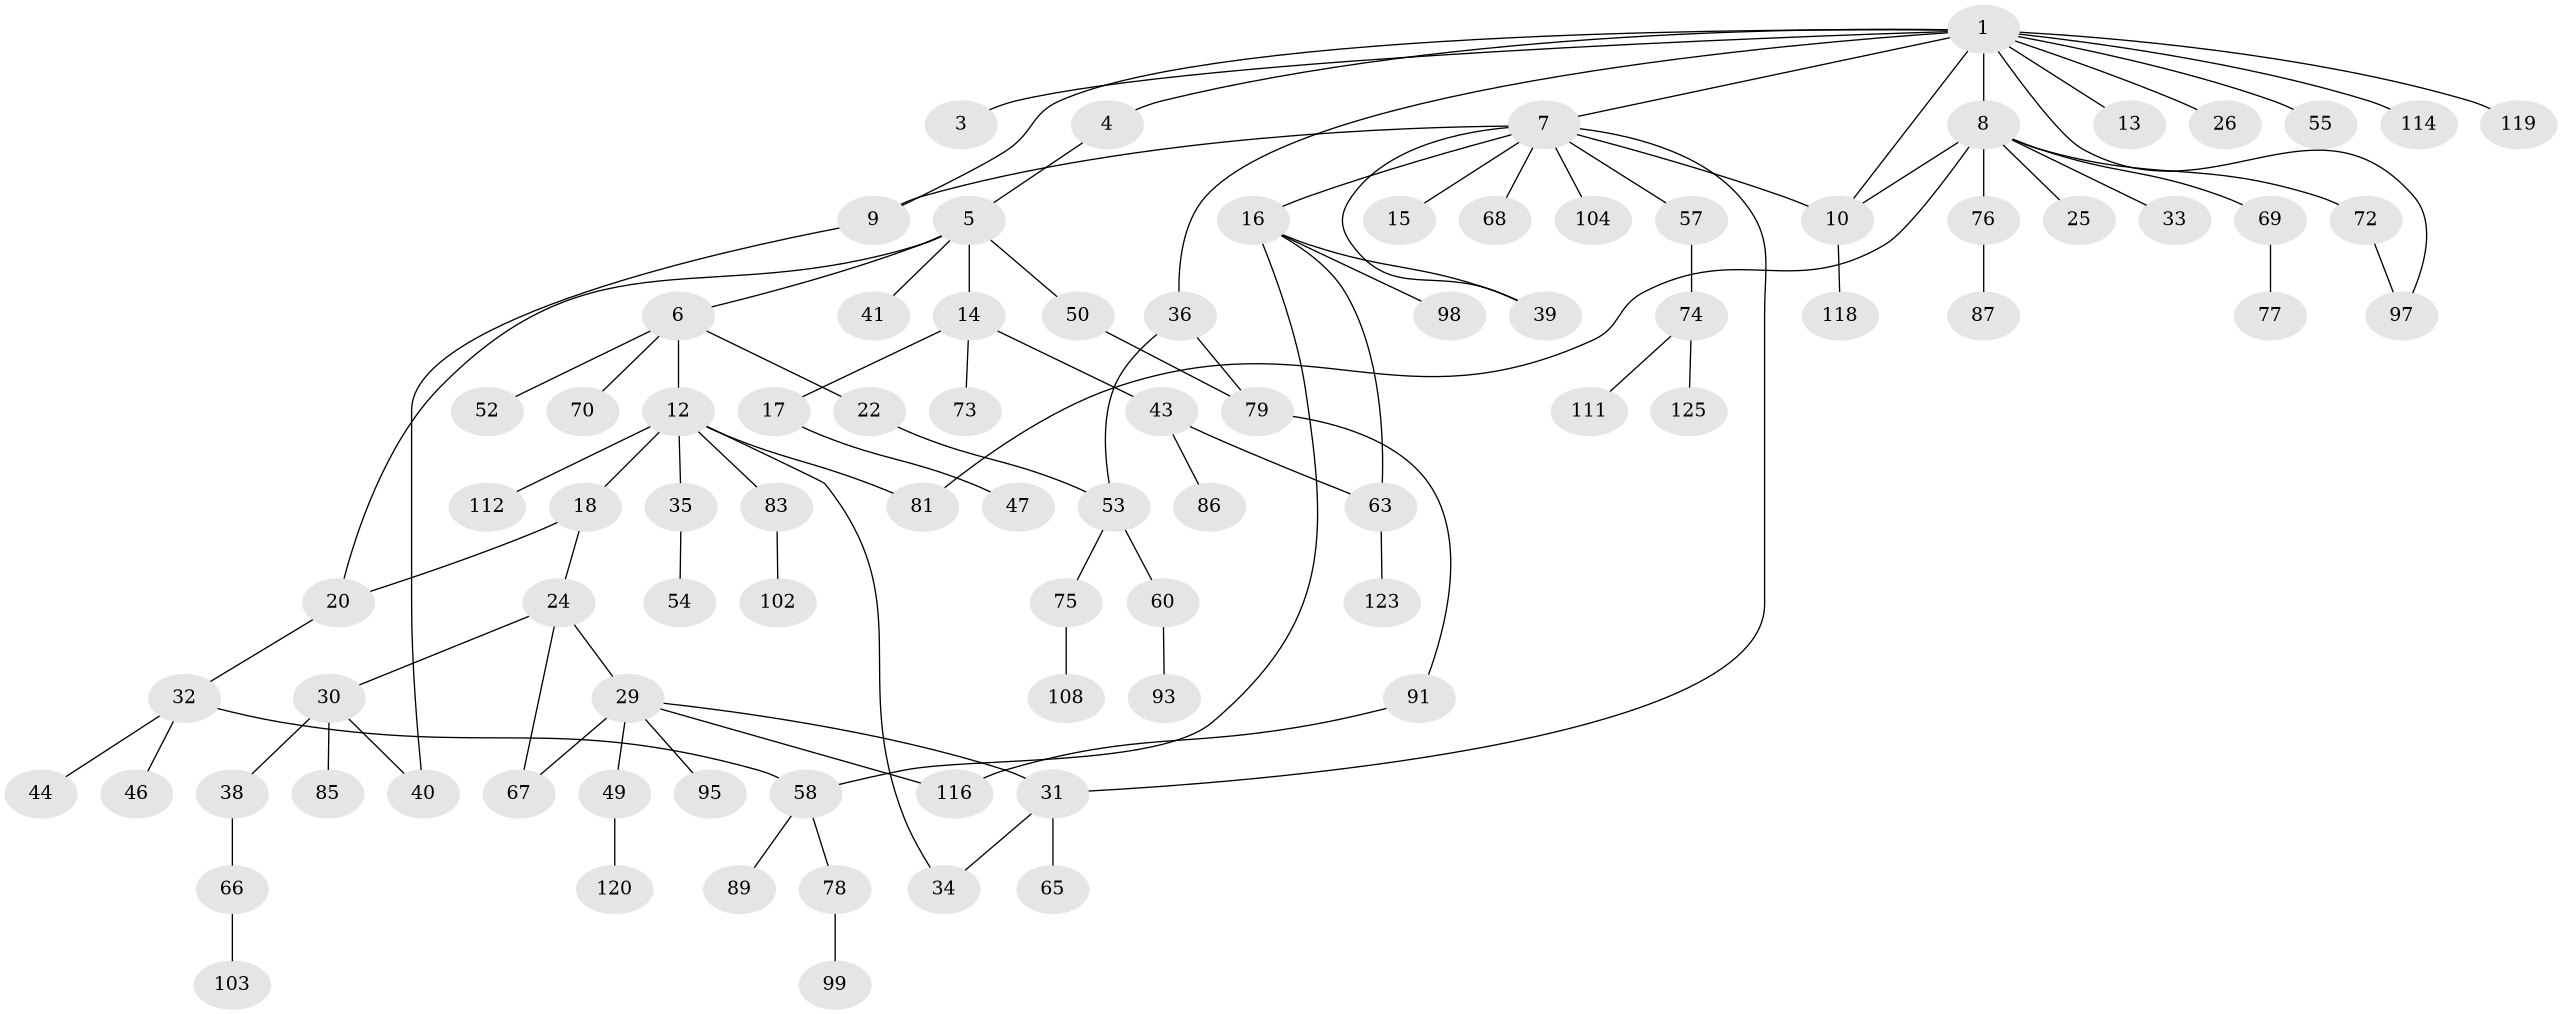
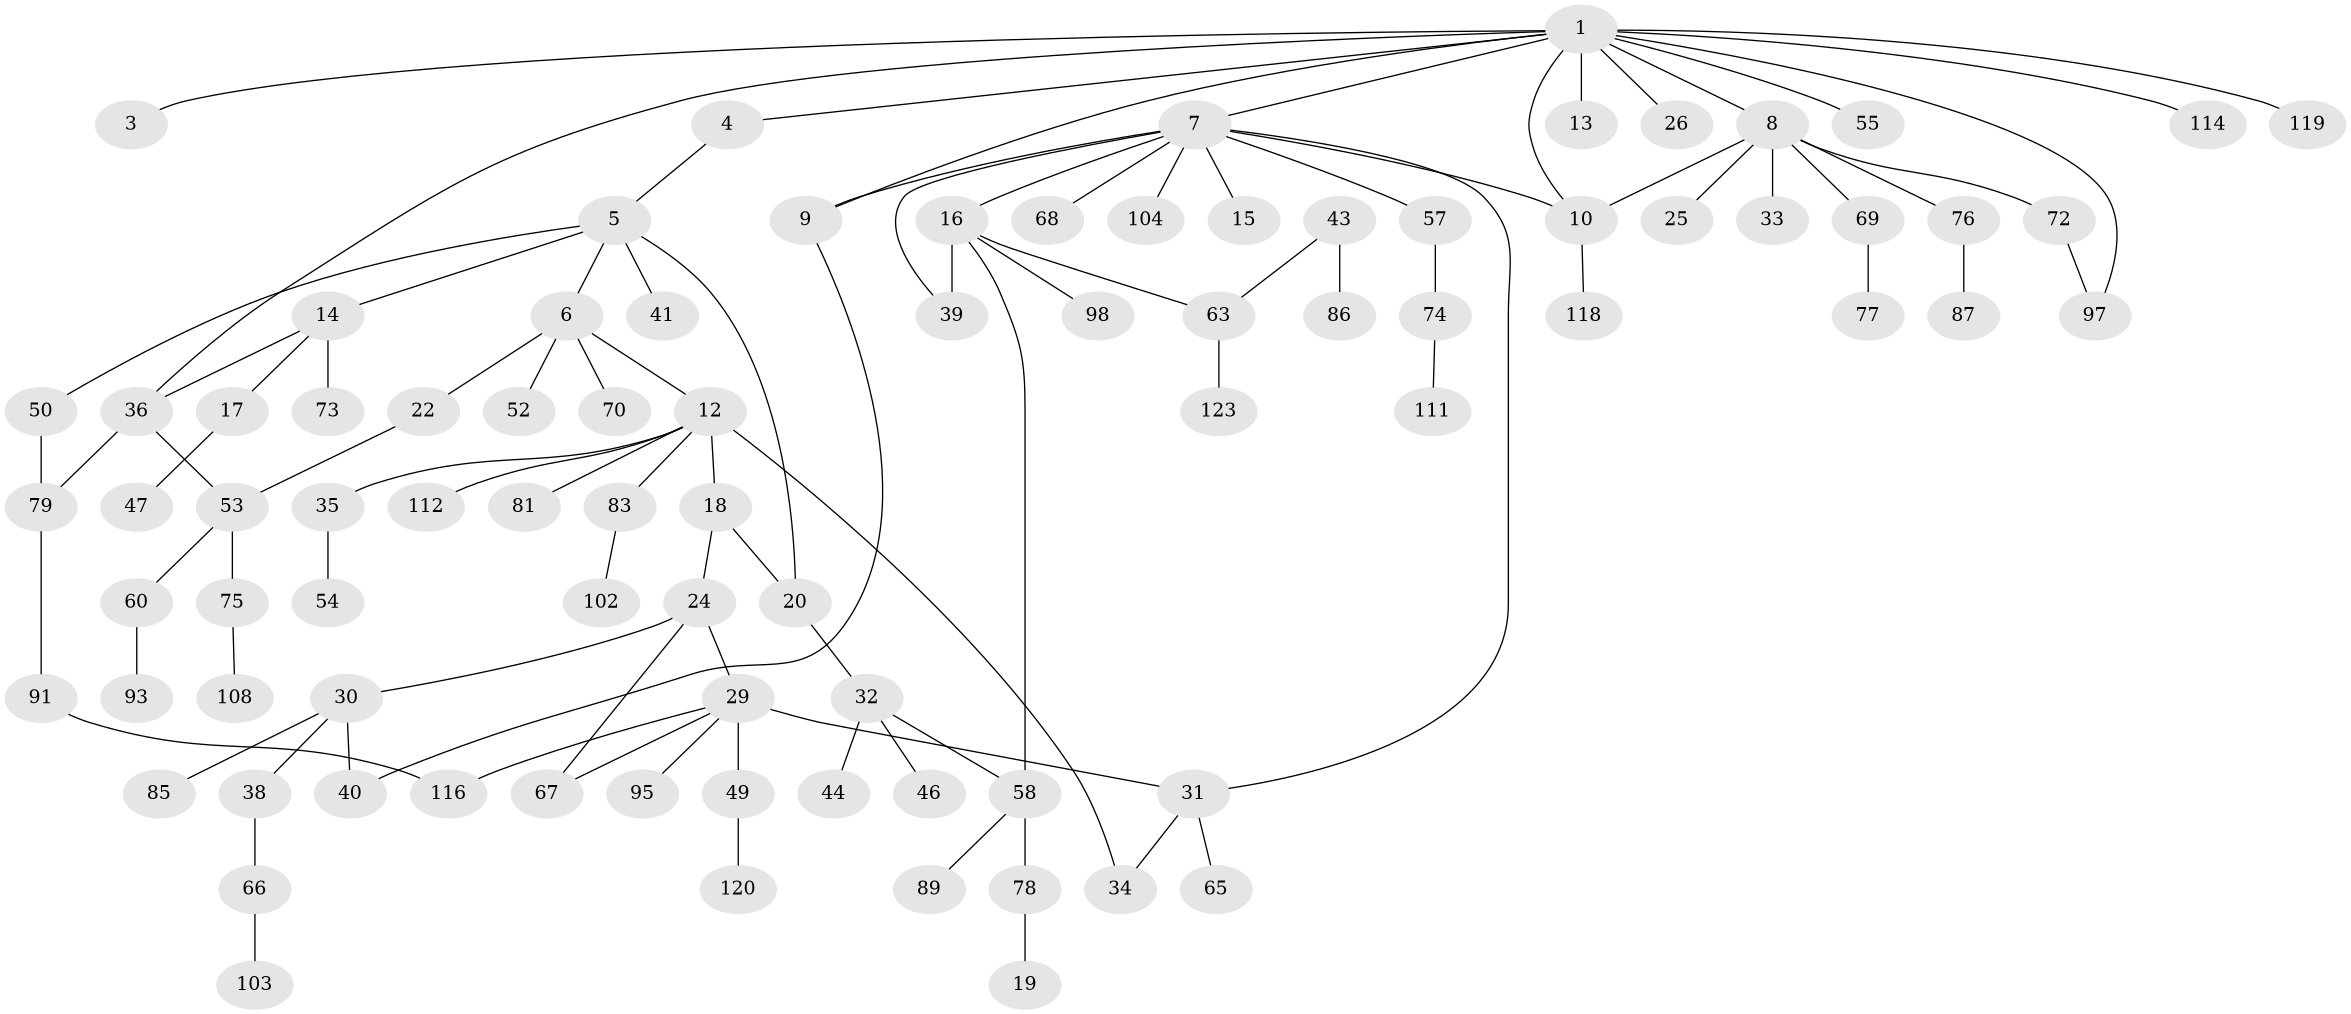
(1065, 364) -> (232, 364)
(1480, 373) -> none
(1689, 412) -> none
(835, 985) -> (1025, 985)
